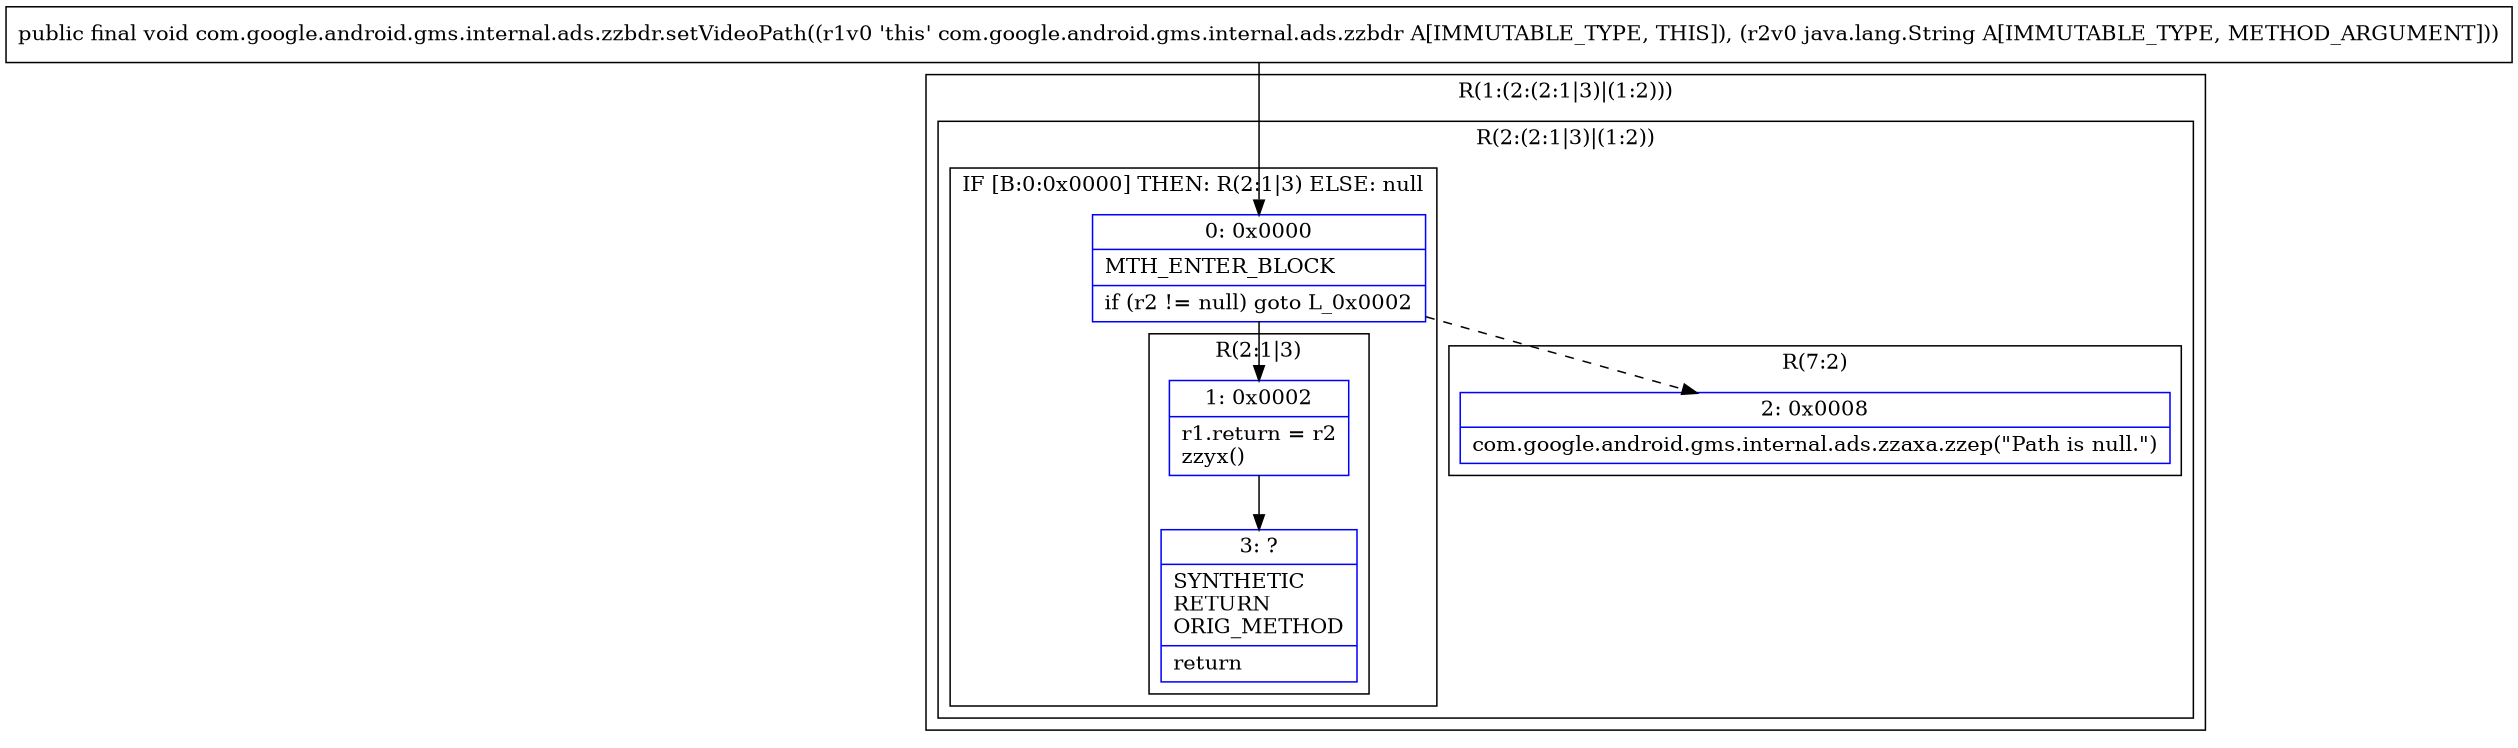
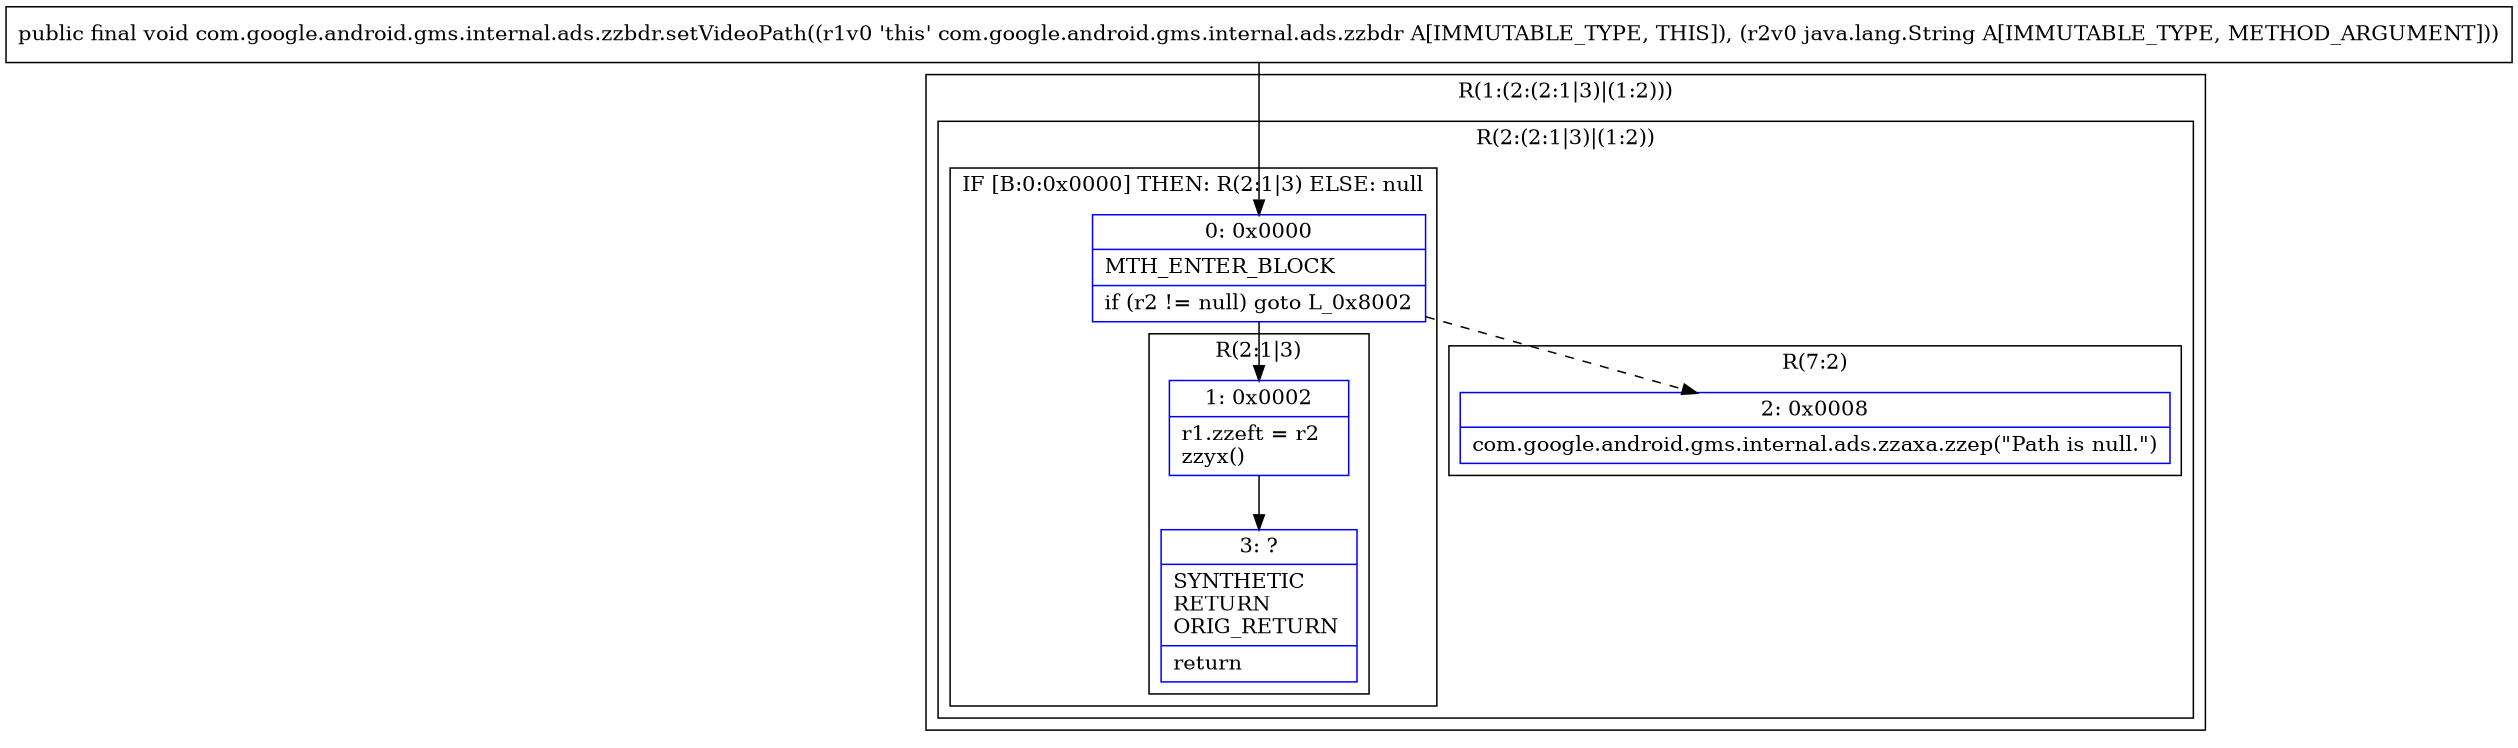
(1259, 303) -> (1259, 303)
(1259, 434) -> (1251, 434)
(1259, 627) -> (1256, 627)
